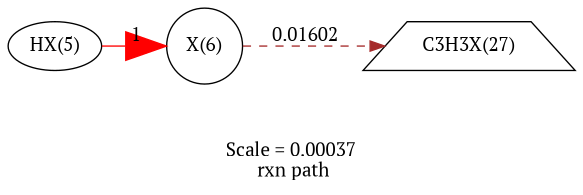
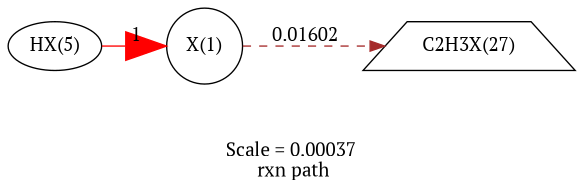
(205, 46) -> (205, 46)
(469, 46) -> (469, 46)
